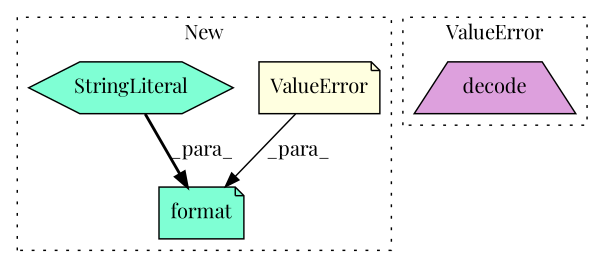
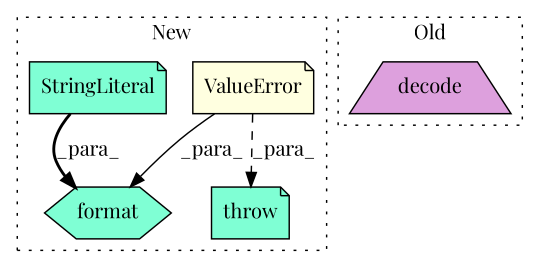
(495, 34) -> (430, 34)
(131, 88) -> (98, 88)
(201, 213) -> (108, 213)
none -> (250, 213)
